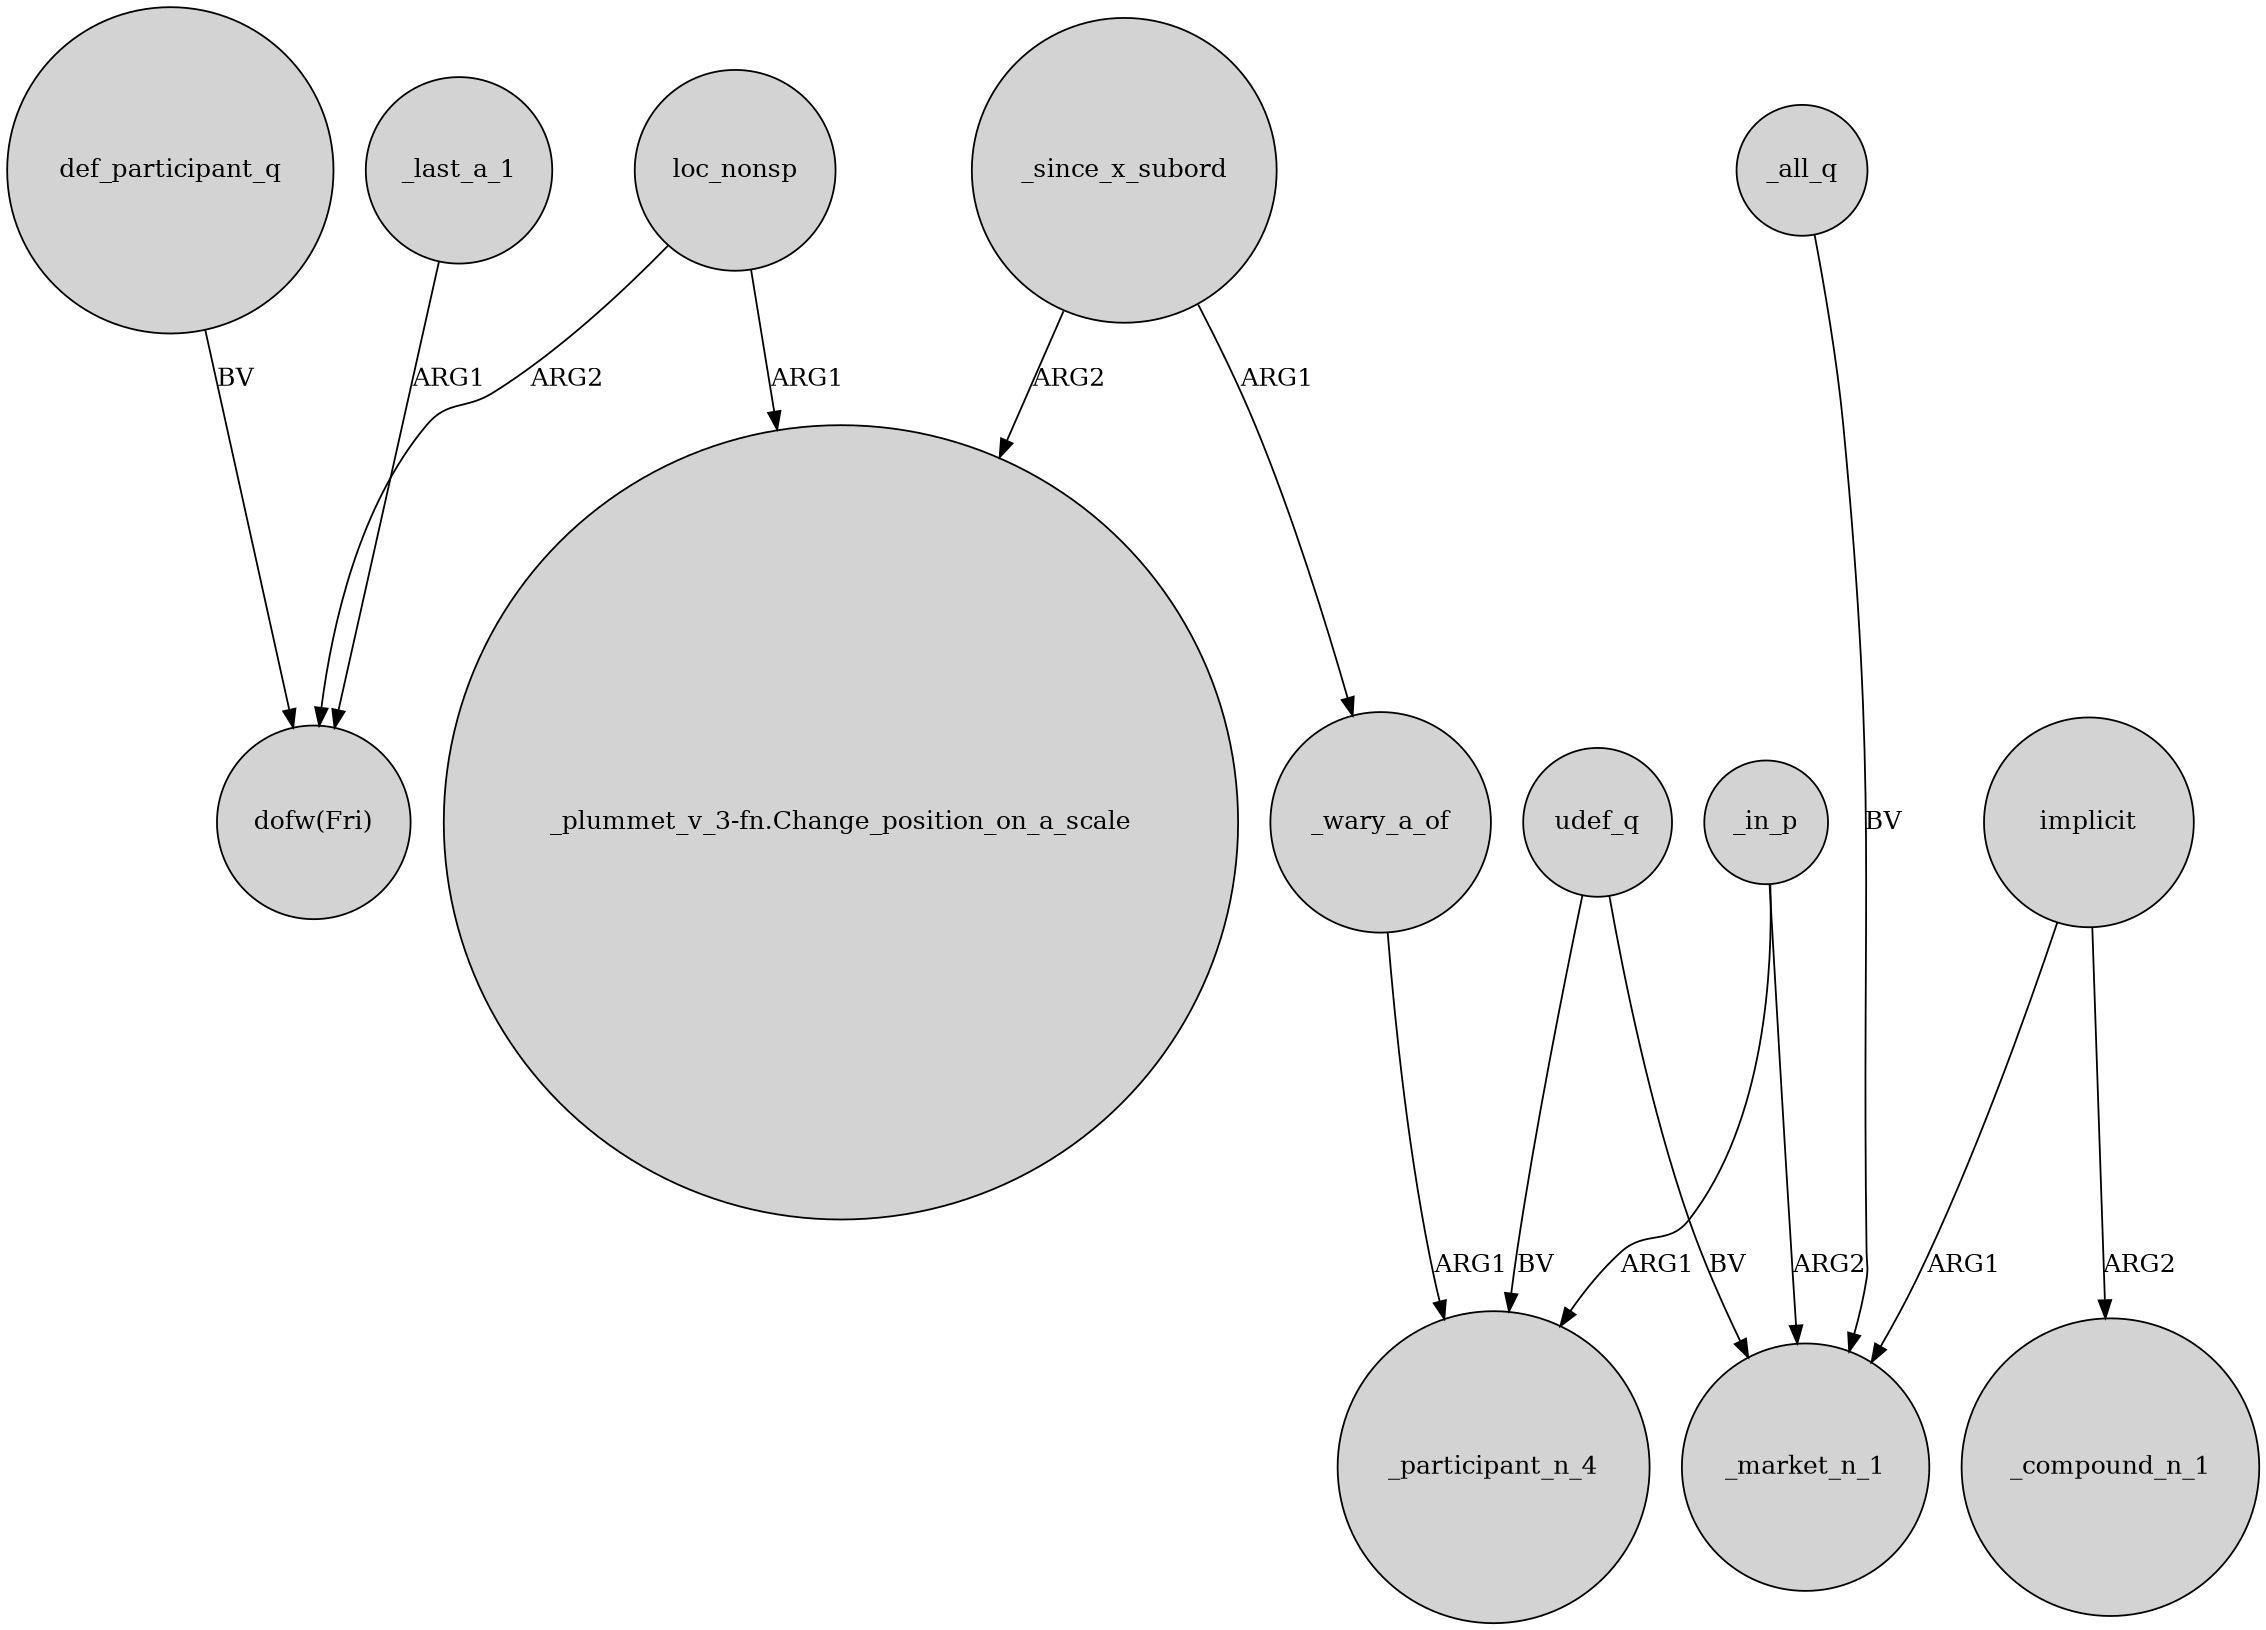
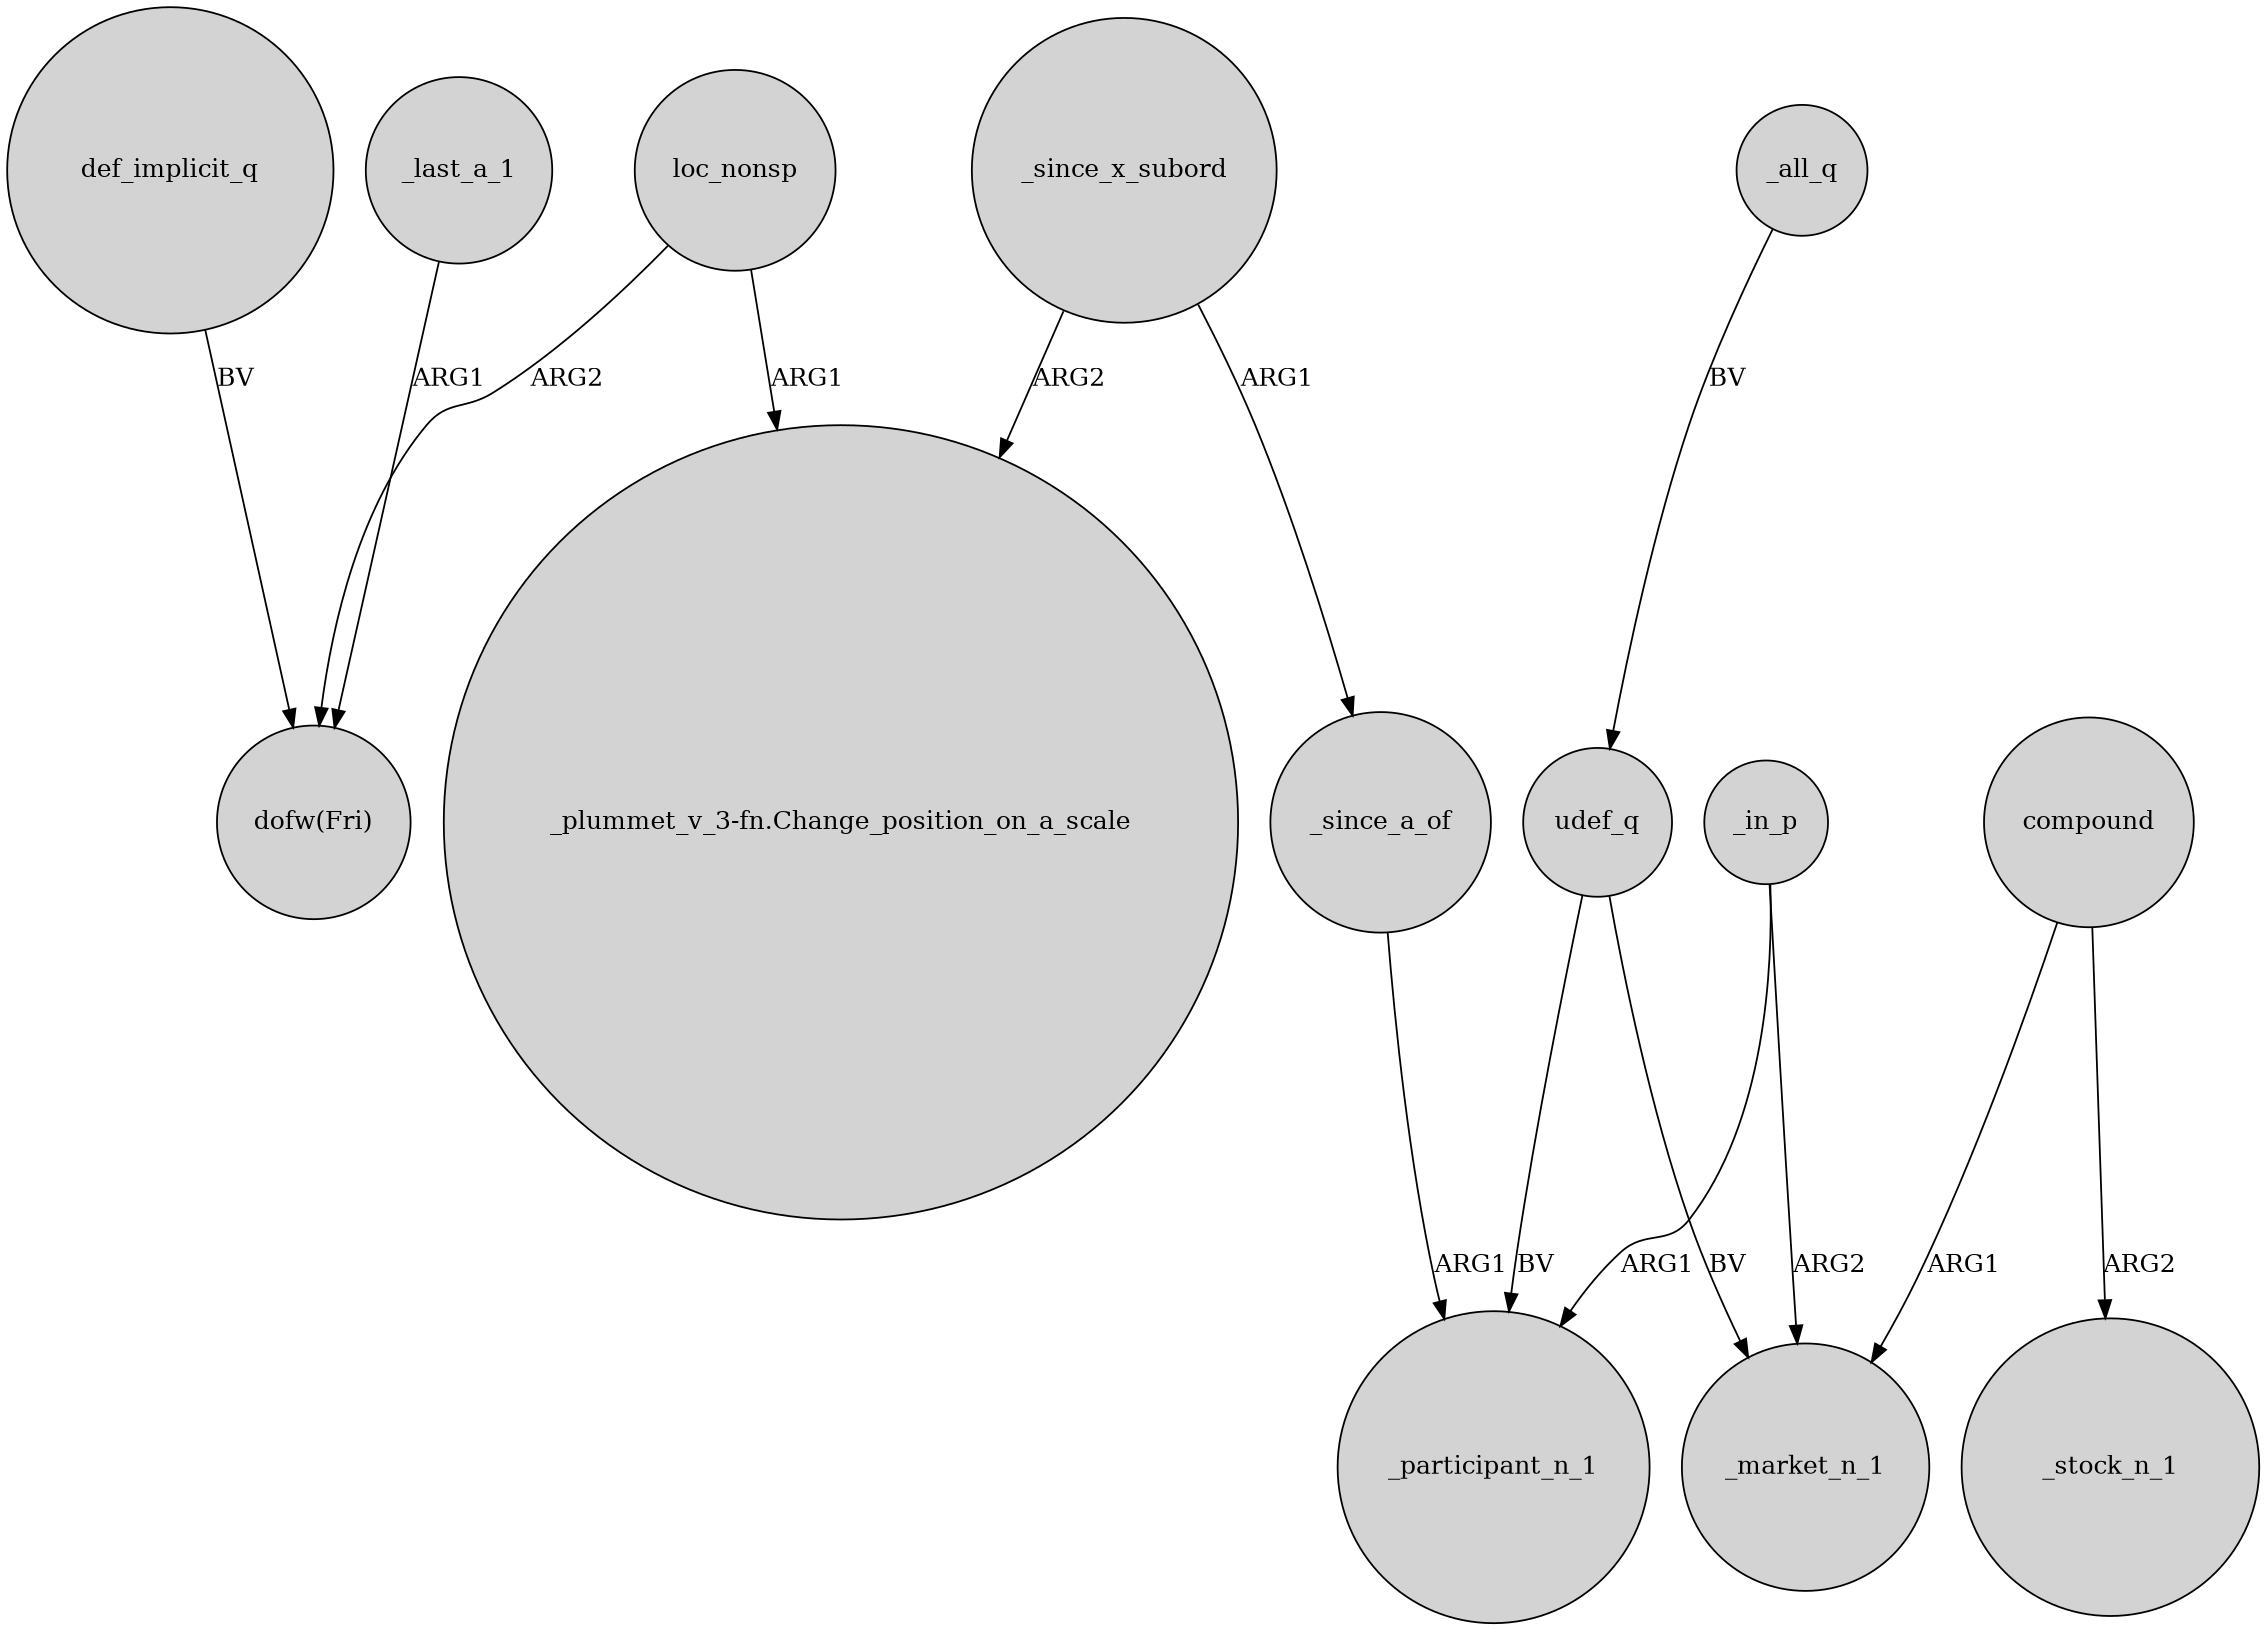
(170, 170) -> (170, 170)
(1865, 784) -> (1674, 474)
(1381, 822) -> (1381, 822)
(2089, 822) -> (2089, 822)
(1494, 1467) -> (1494, 1467)
(2110, 1467) -> (2110, 1467)
